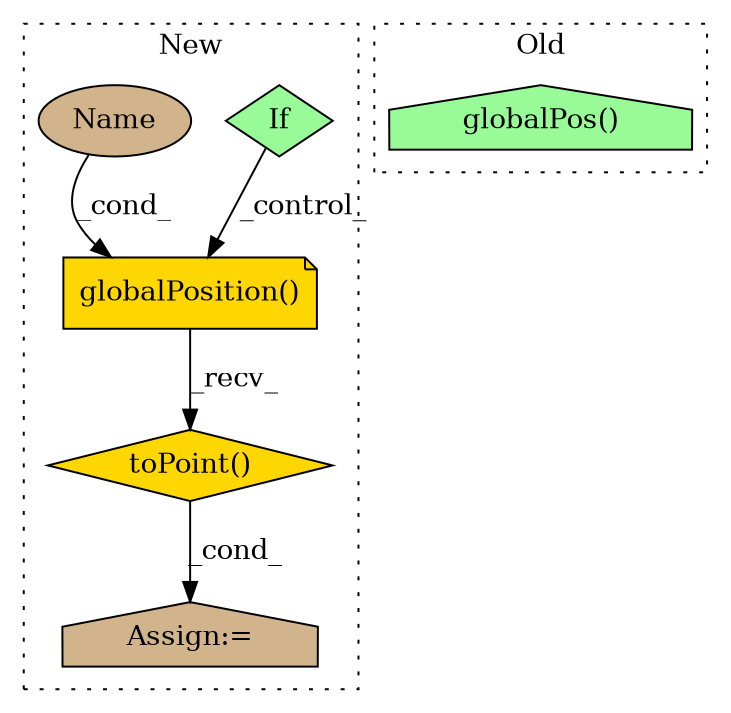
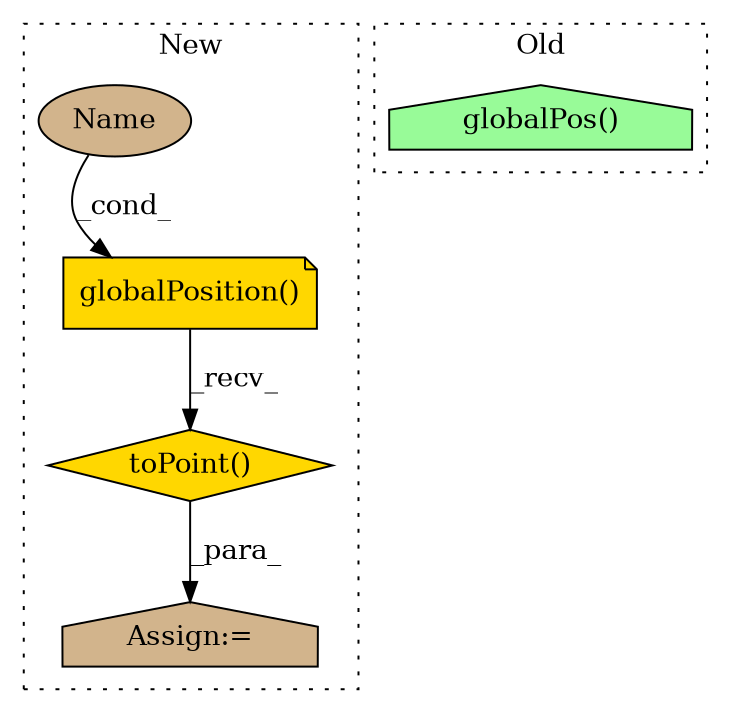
(279, 121) -> none
(236, 552) -> (236, 552)
